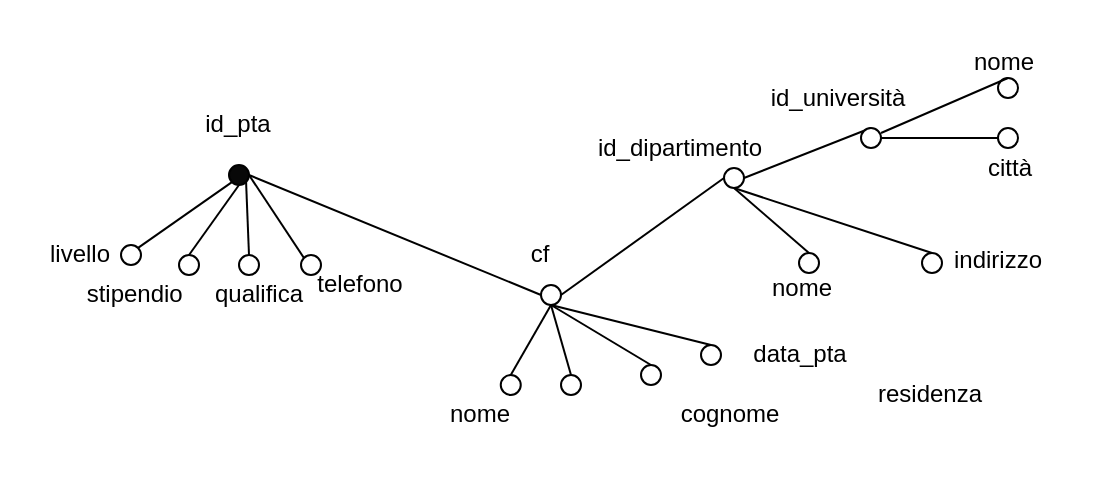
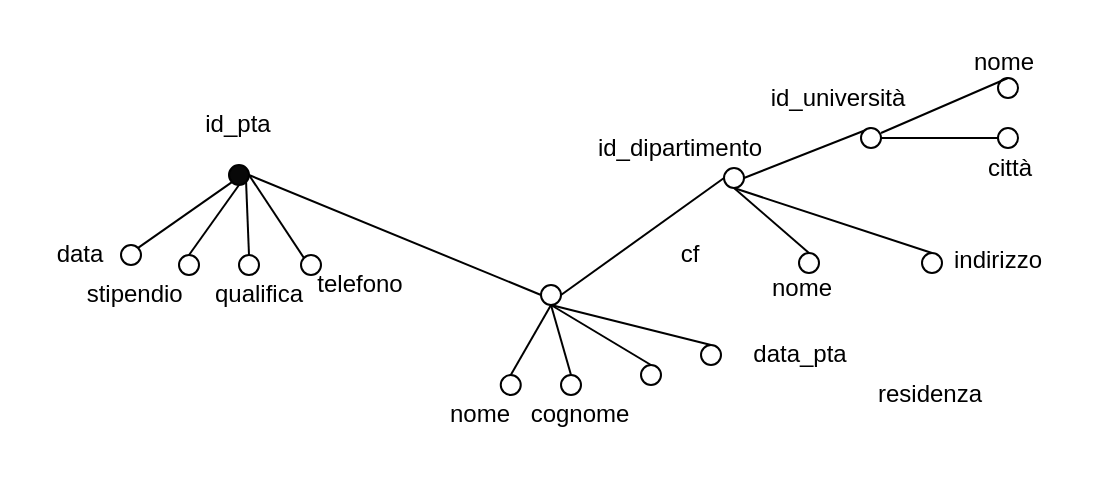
(81, 255) -> (81, 255)
(541, 255) -> (691, 255)
(731, 415) -> (581, 415)
